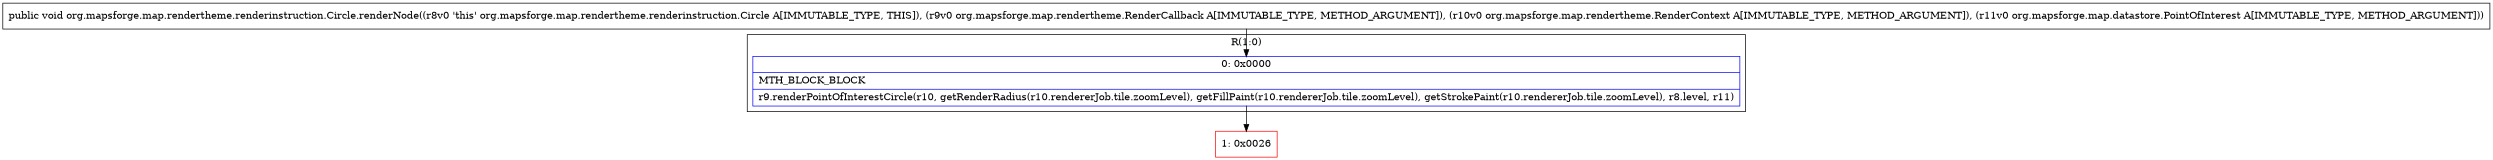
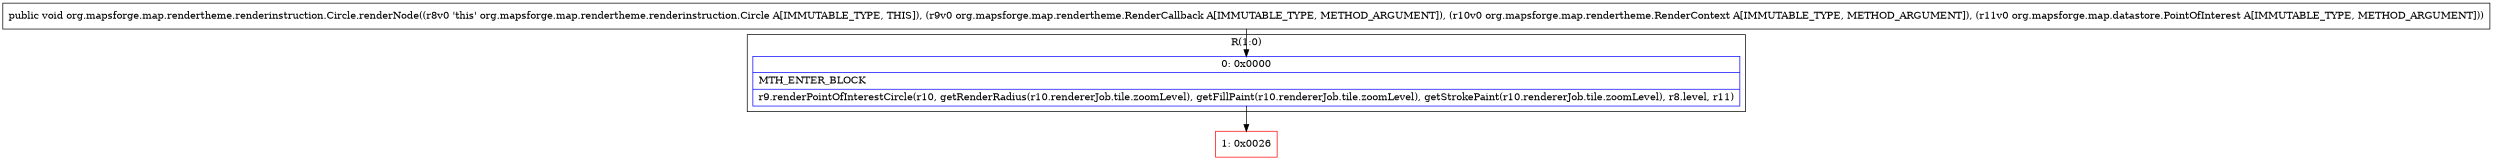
(812, 80) -> (812, 80)
